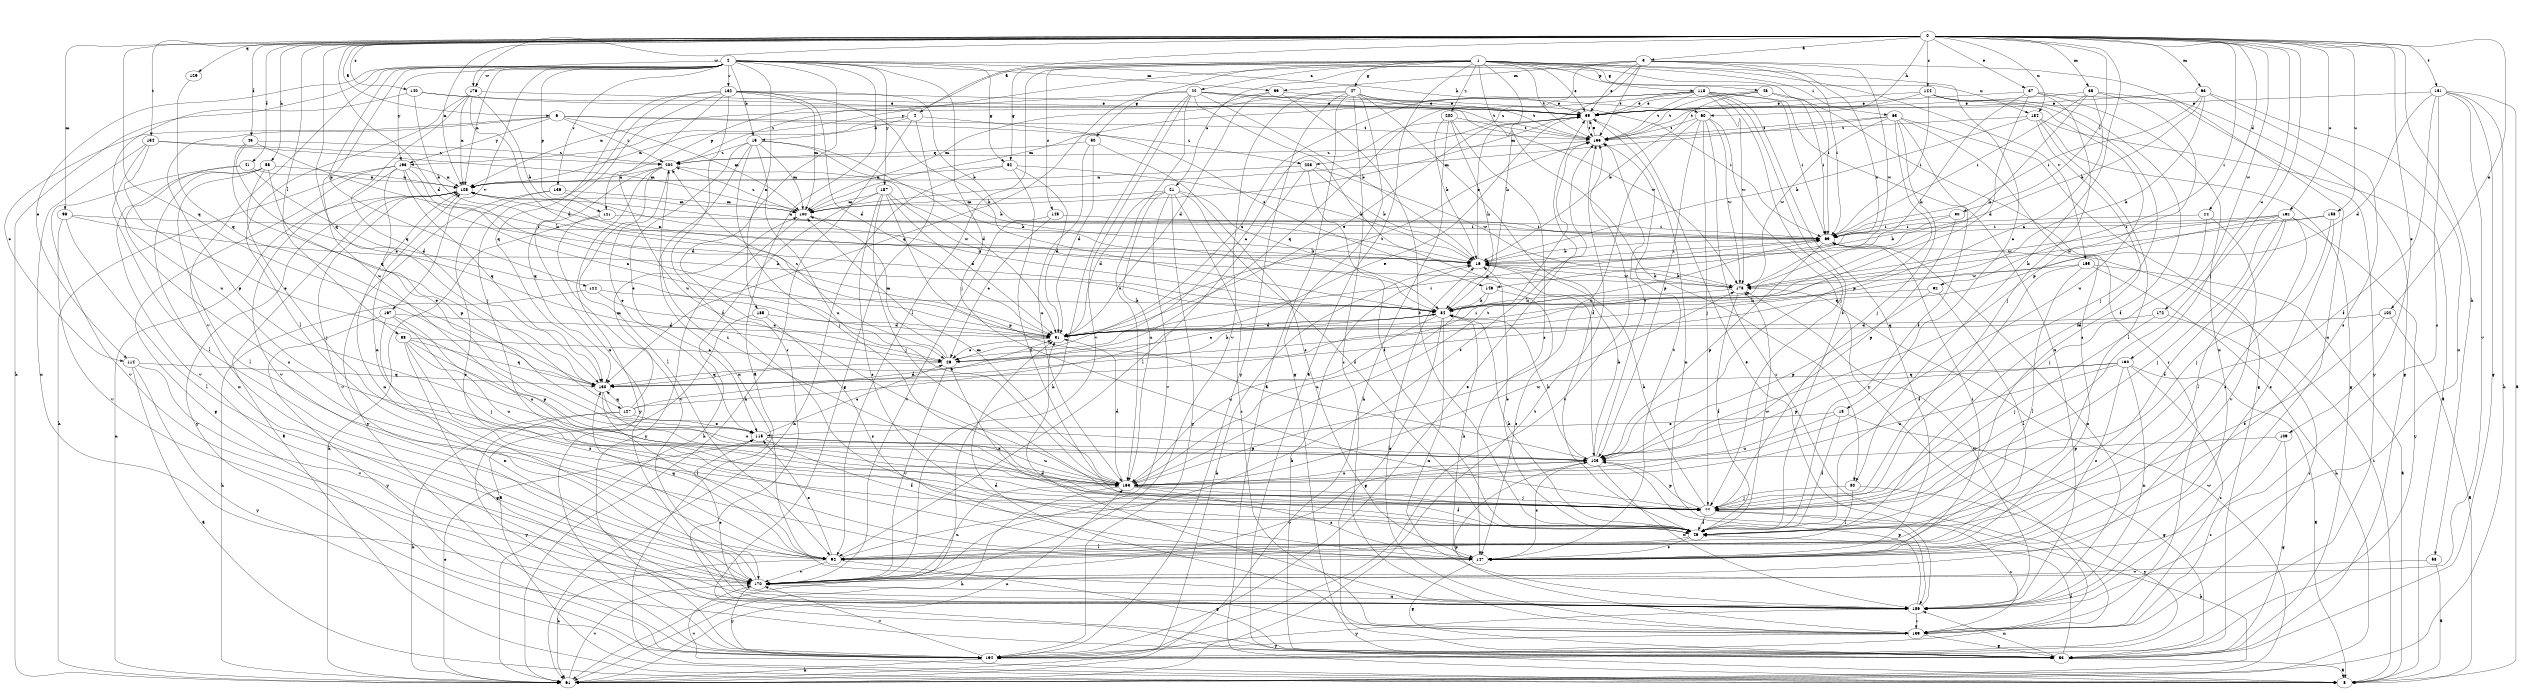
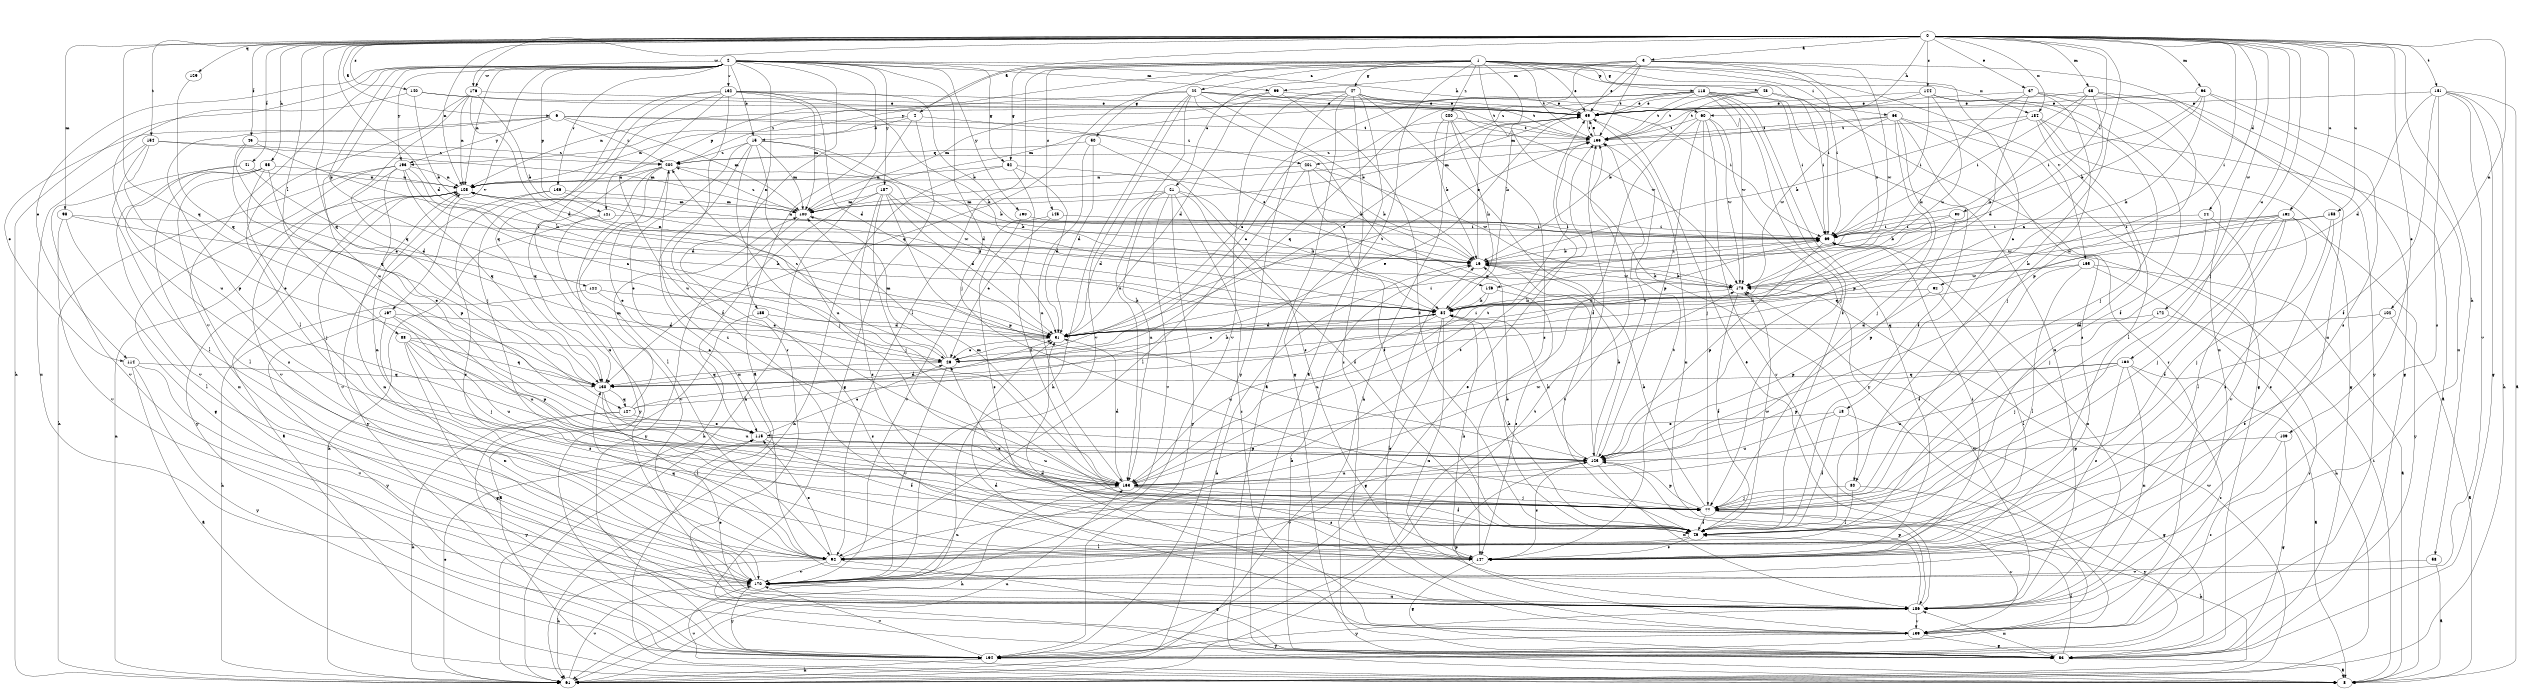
(1308, 165) -> (1308, 165)
none -> (1023, 215)
(616, 400) -> (618, 396)
(1806, 433) -> (1768, 291)
